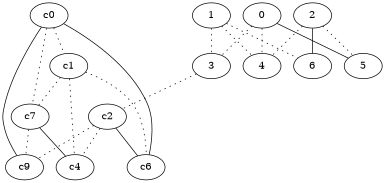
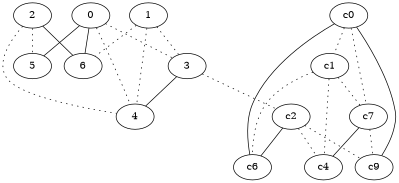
none -> (87, 41)
none -> (161, 91)
